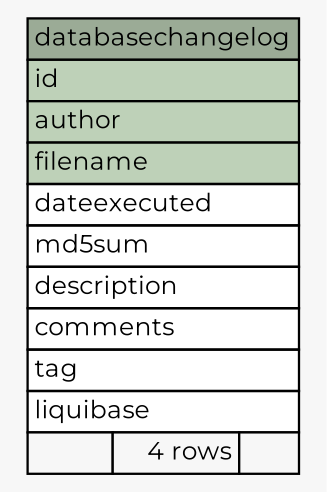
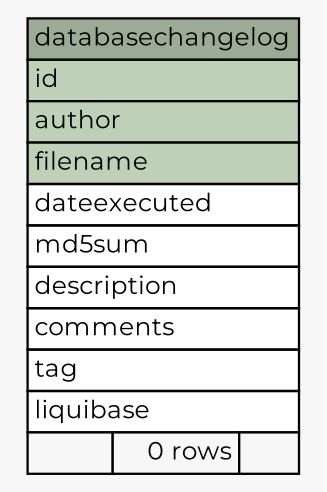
(190, 452) -> (190, 452)
